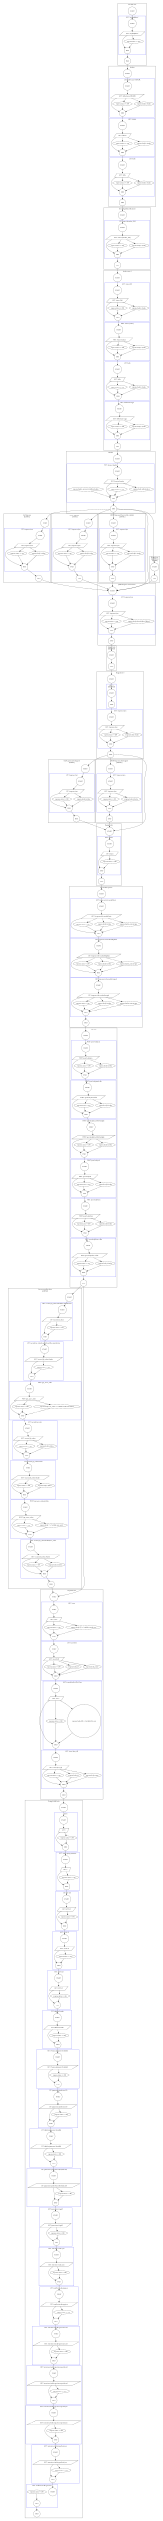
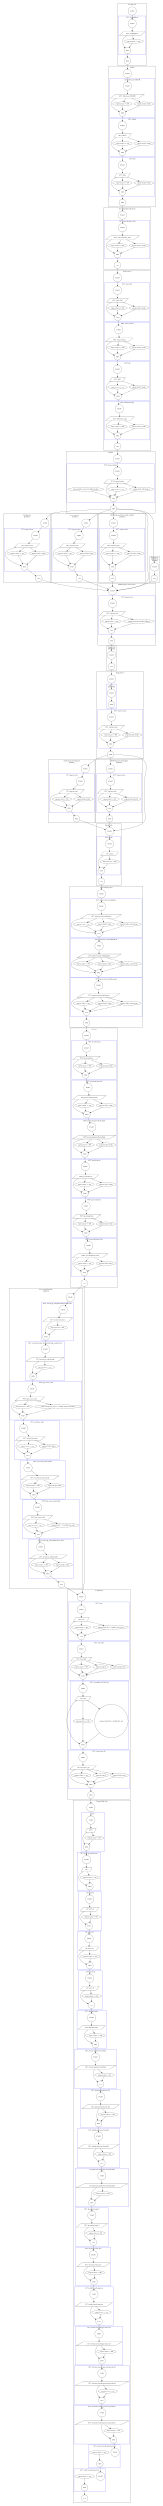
(55, 2462) -> none
